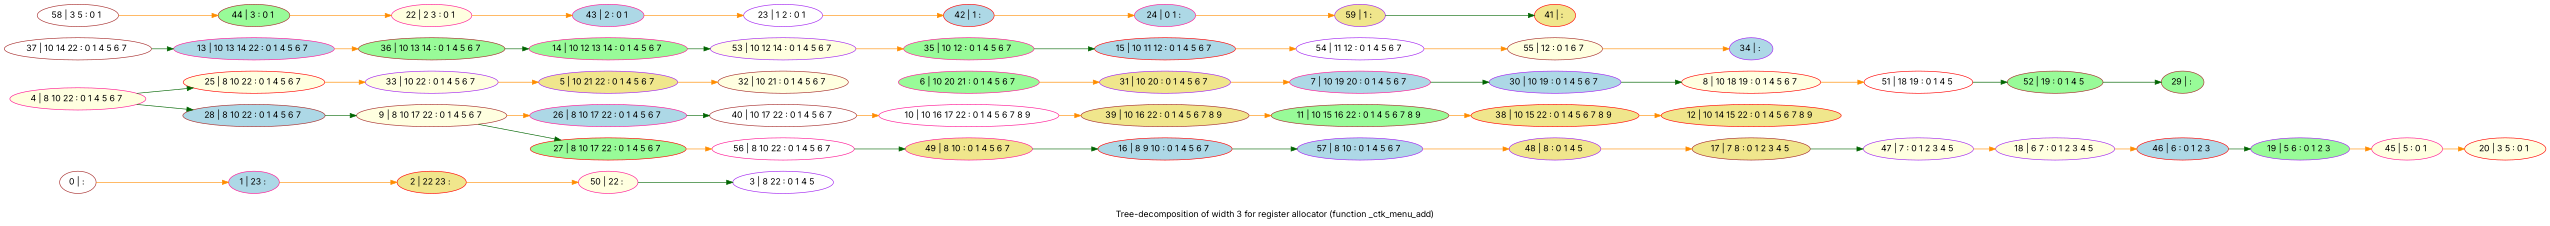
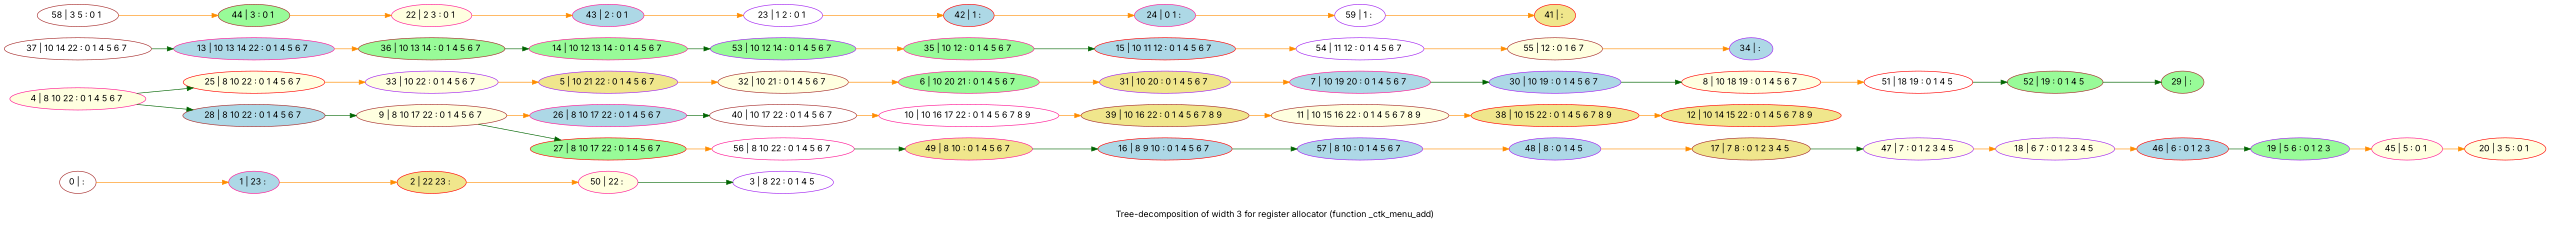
(1360, 15) -> (1360, 15)
(1457, 15) -> (1457, 15)
(783, 49) -> (783, 49)
none -> (870, 82)
(1360, 116) -> (1360, 116)
(1555, 149) -> (1555, 149)
